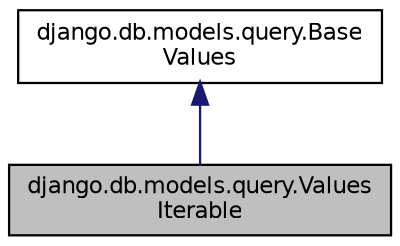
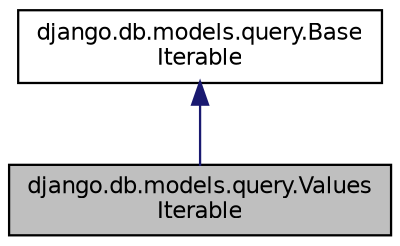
(200, 47) -> (200, 47)
